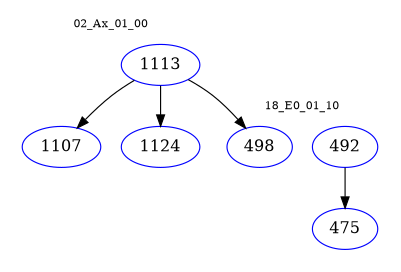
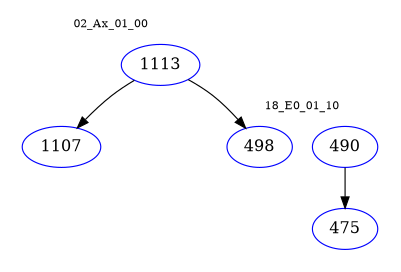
(161, 147) -> none
(345, 147) -> (345, 147)
